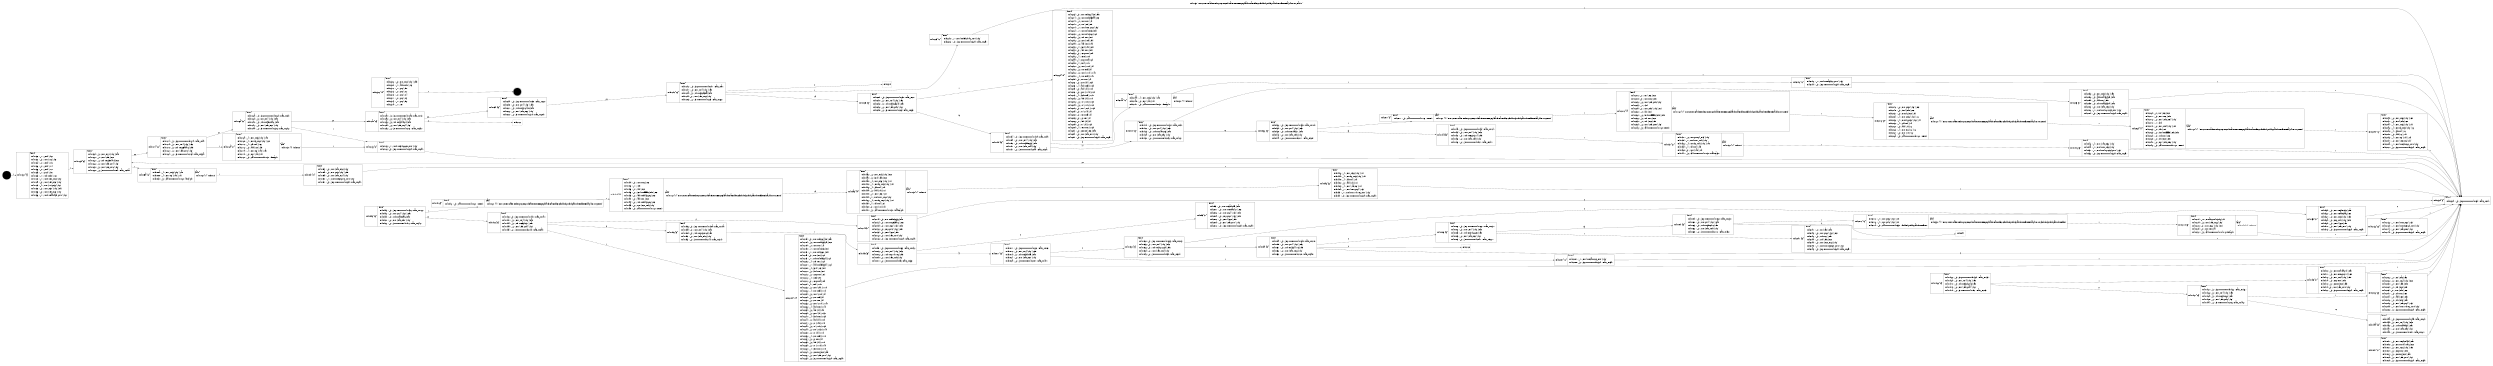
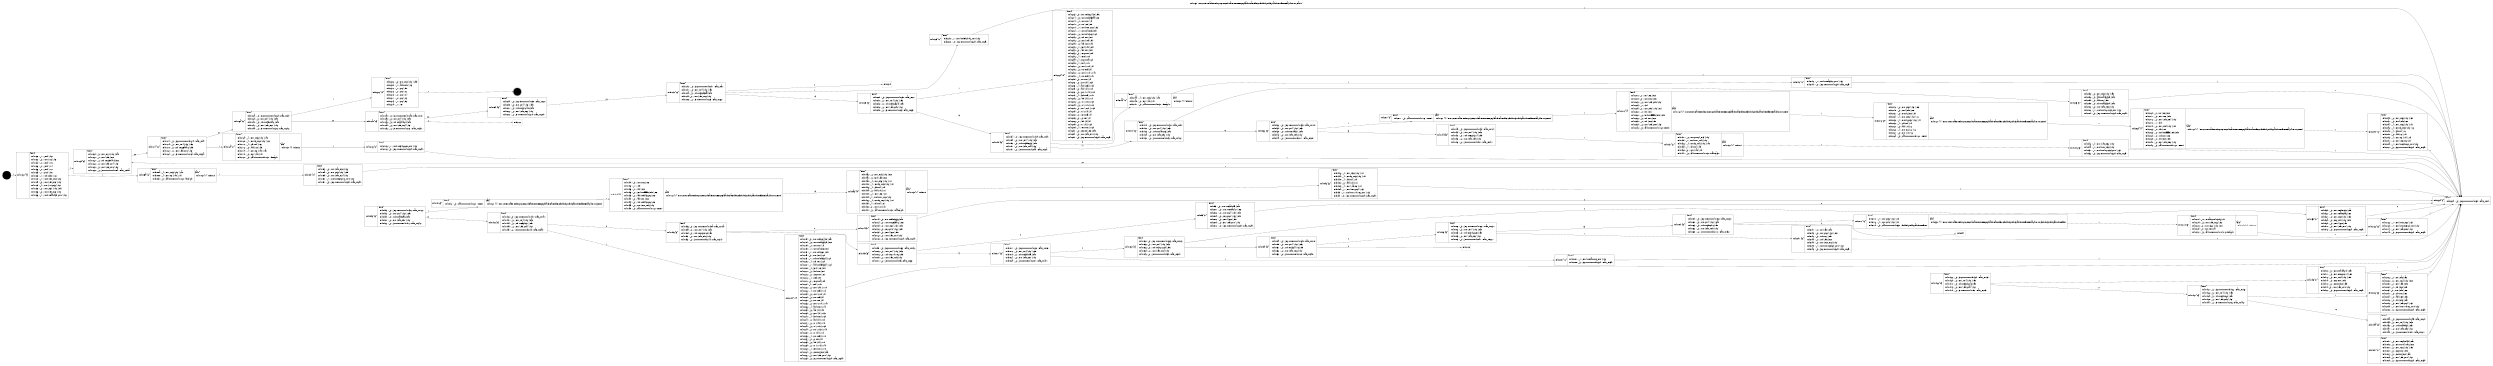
(329, 134) -> (331, 107)
(135, 167) -> (102, 176)
(702, 220) -> (791, 231)
(1898, 254) -> (1843, 204)
